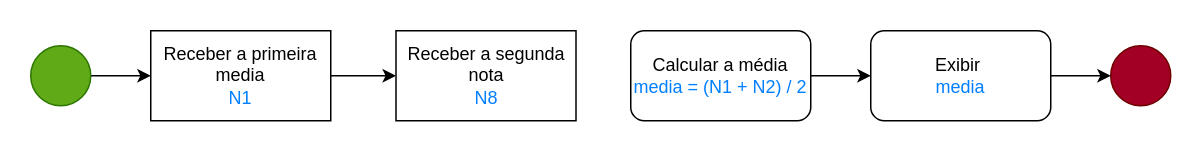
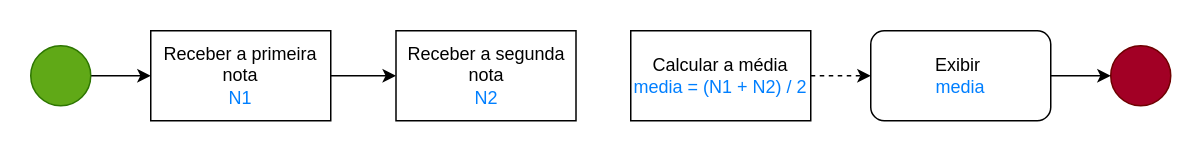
(241, 76) -> (241, 76)
(487, 76) -> (487, 76)
(721, 76) -> (721, 76)
(835, 76) -> (835, 76)
